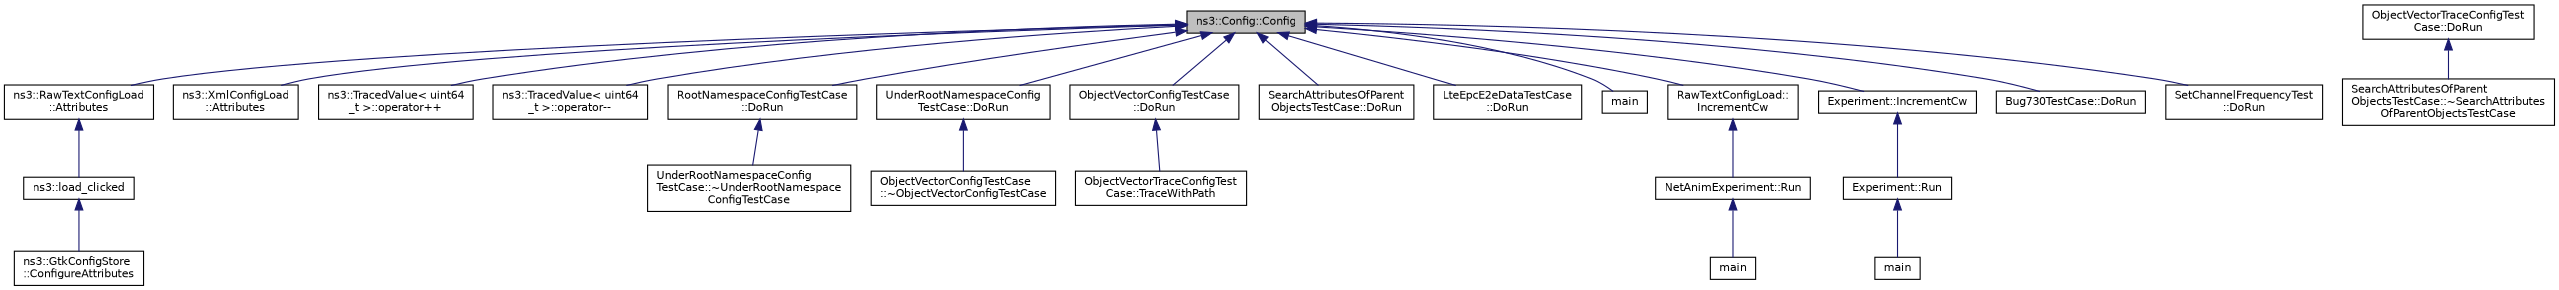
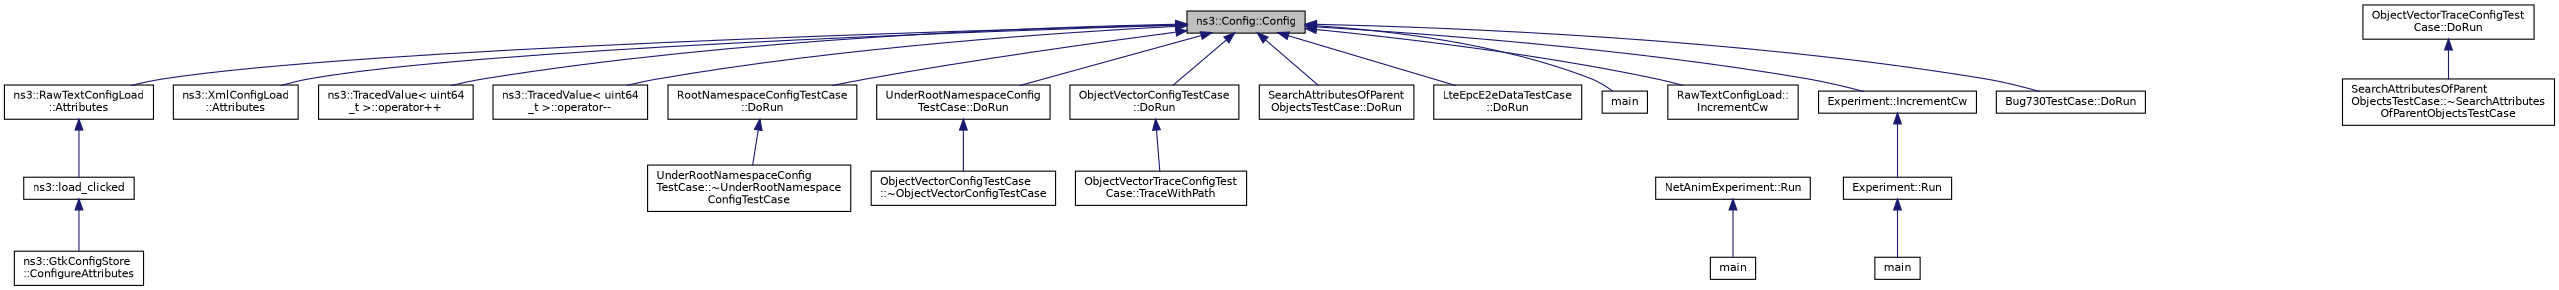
(2244, 102) -> none
(1733, 154) -> none
